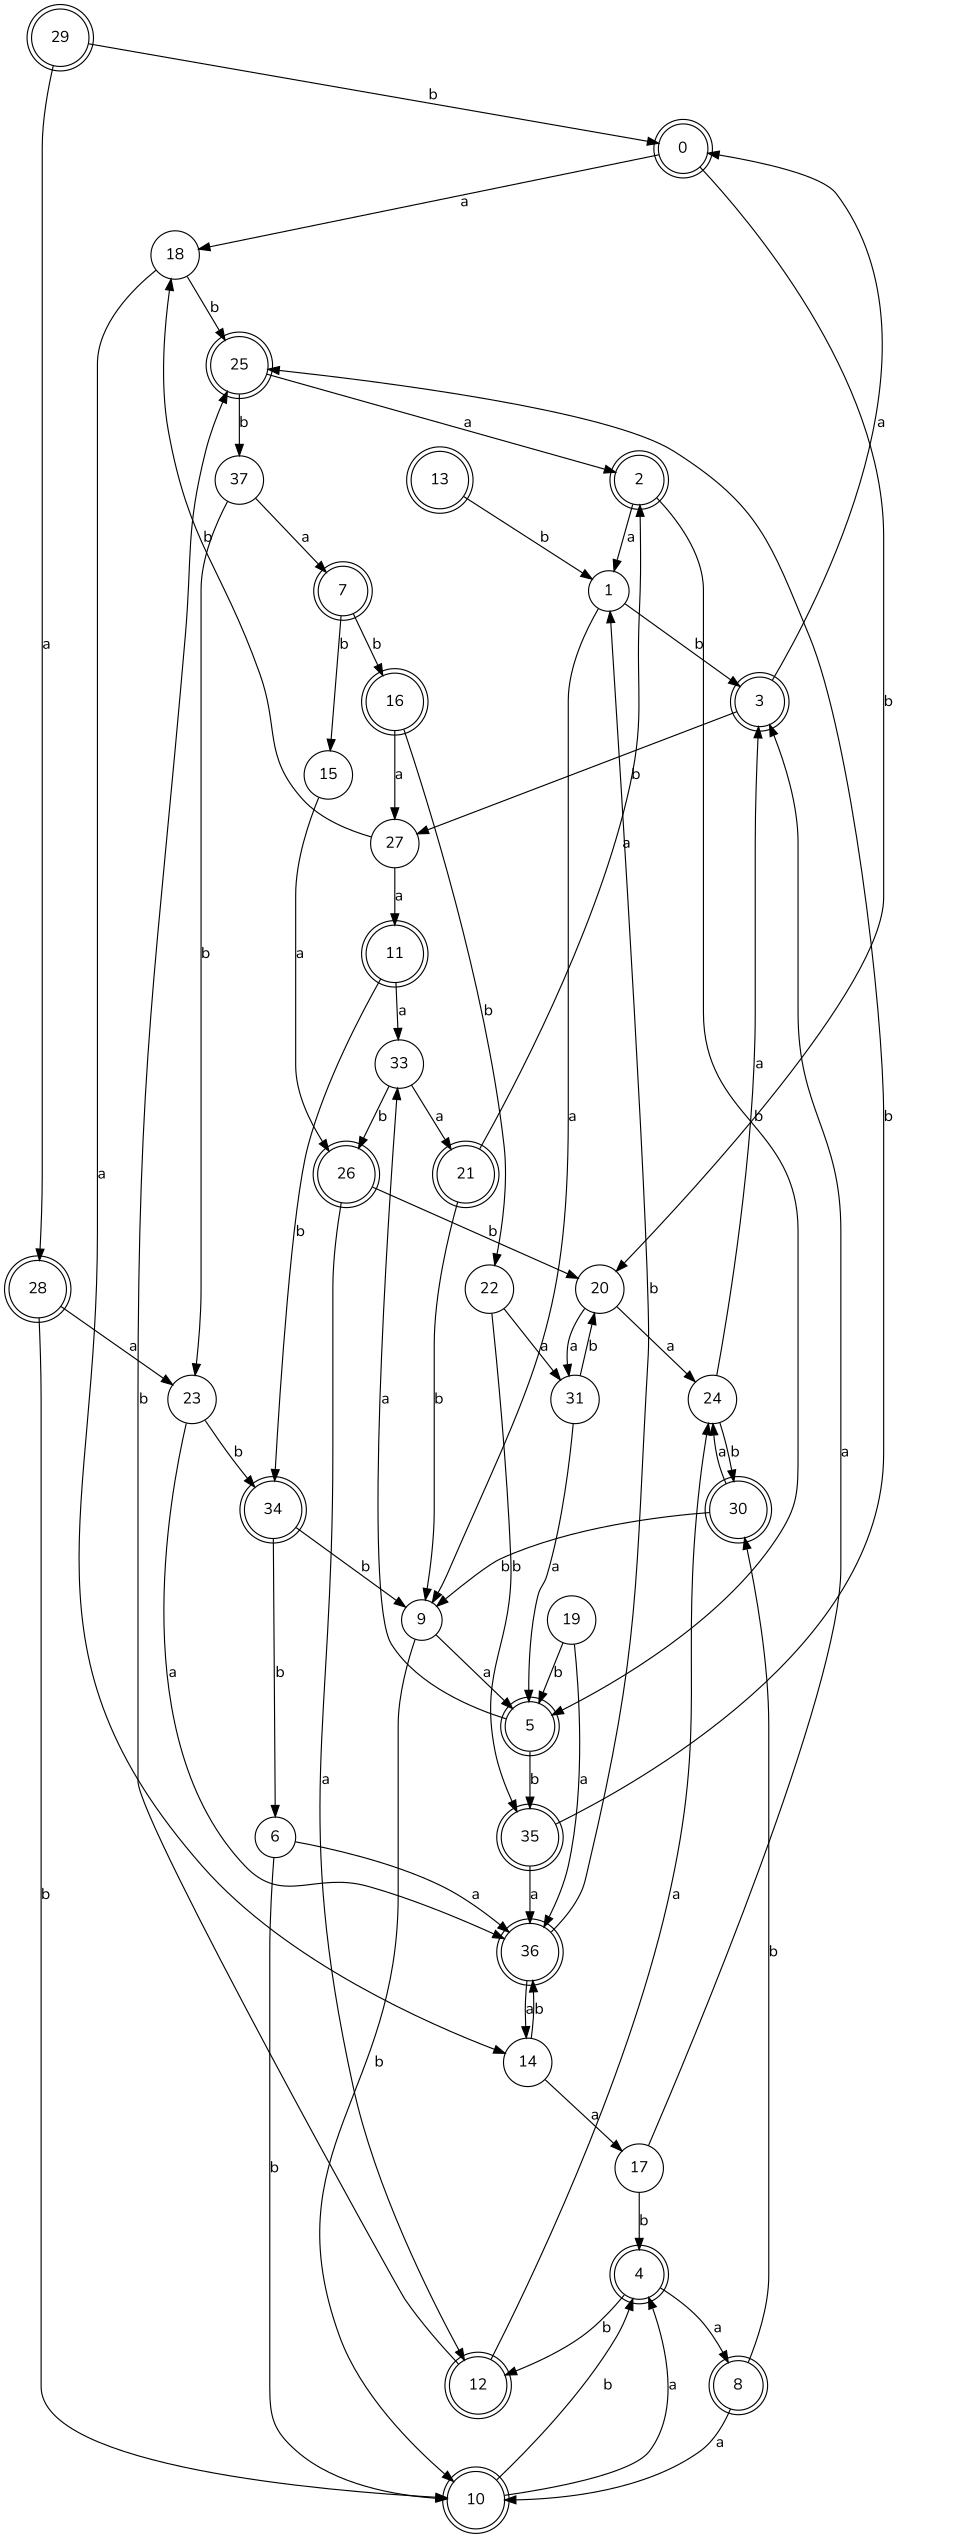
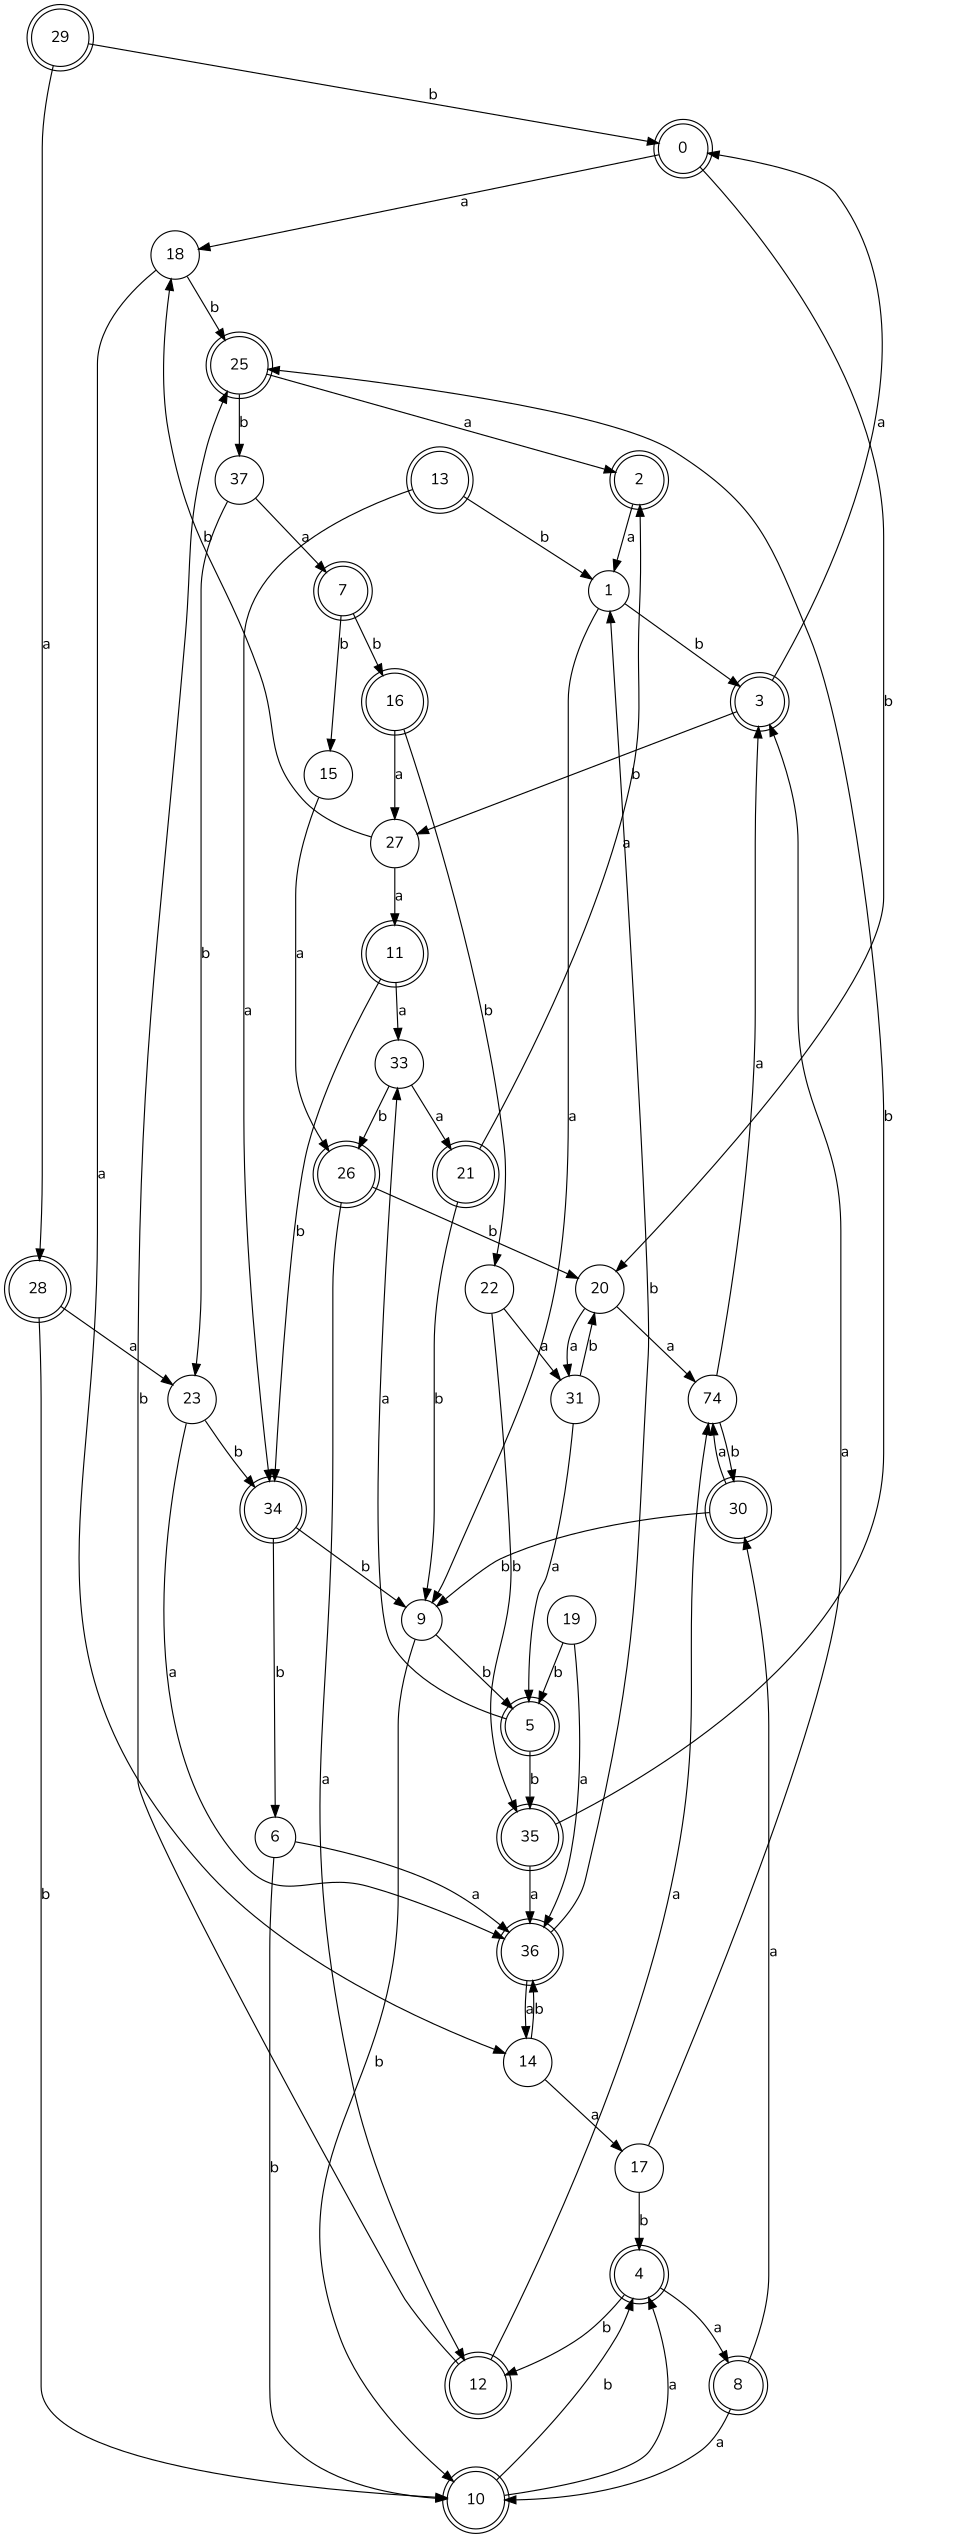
none -> (244, 936)
(770, 1146) -> none
(712, 1399) -> (712, 1399)
(487, 1673) -> (487, 1673)
(774, 1952) -> (774, 1952)
